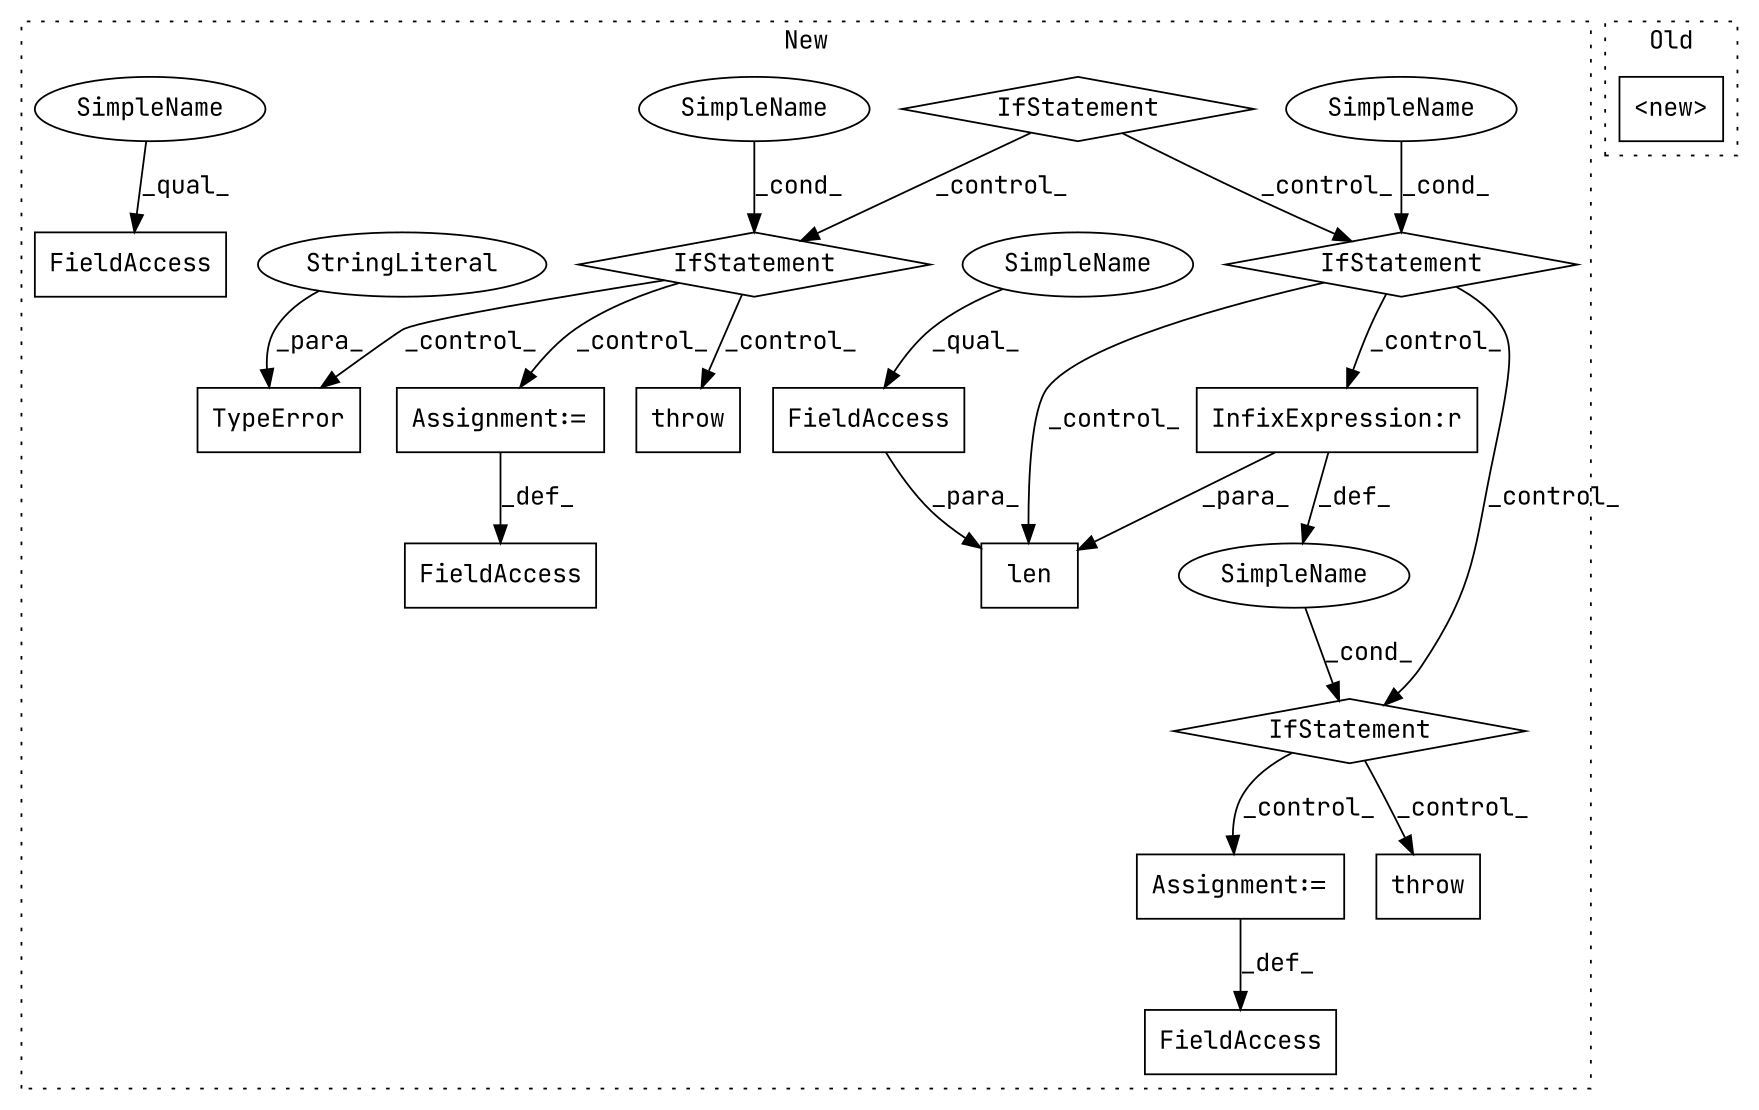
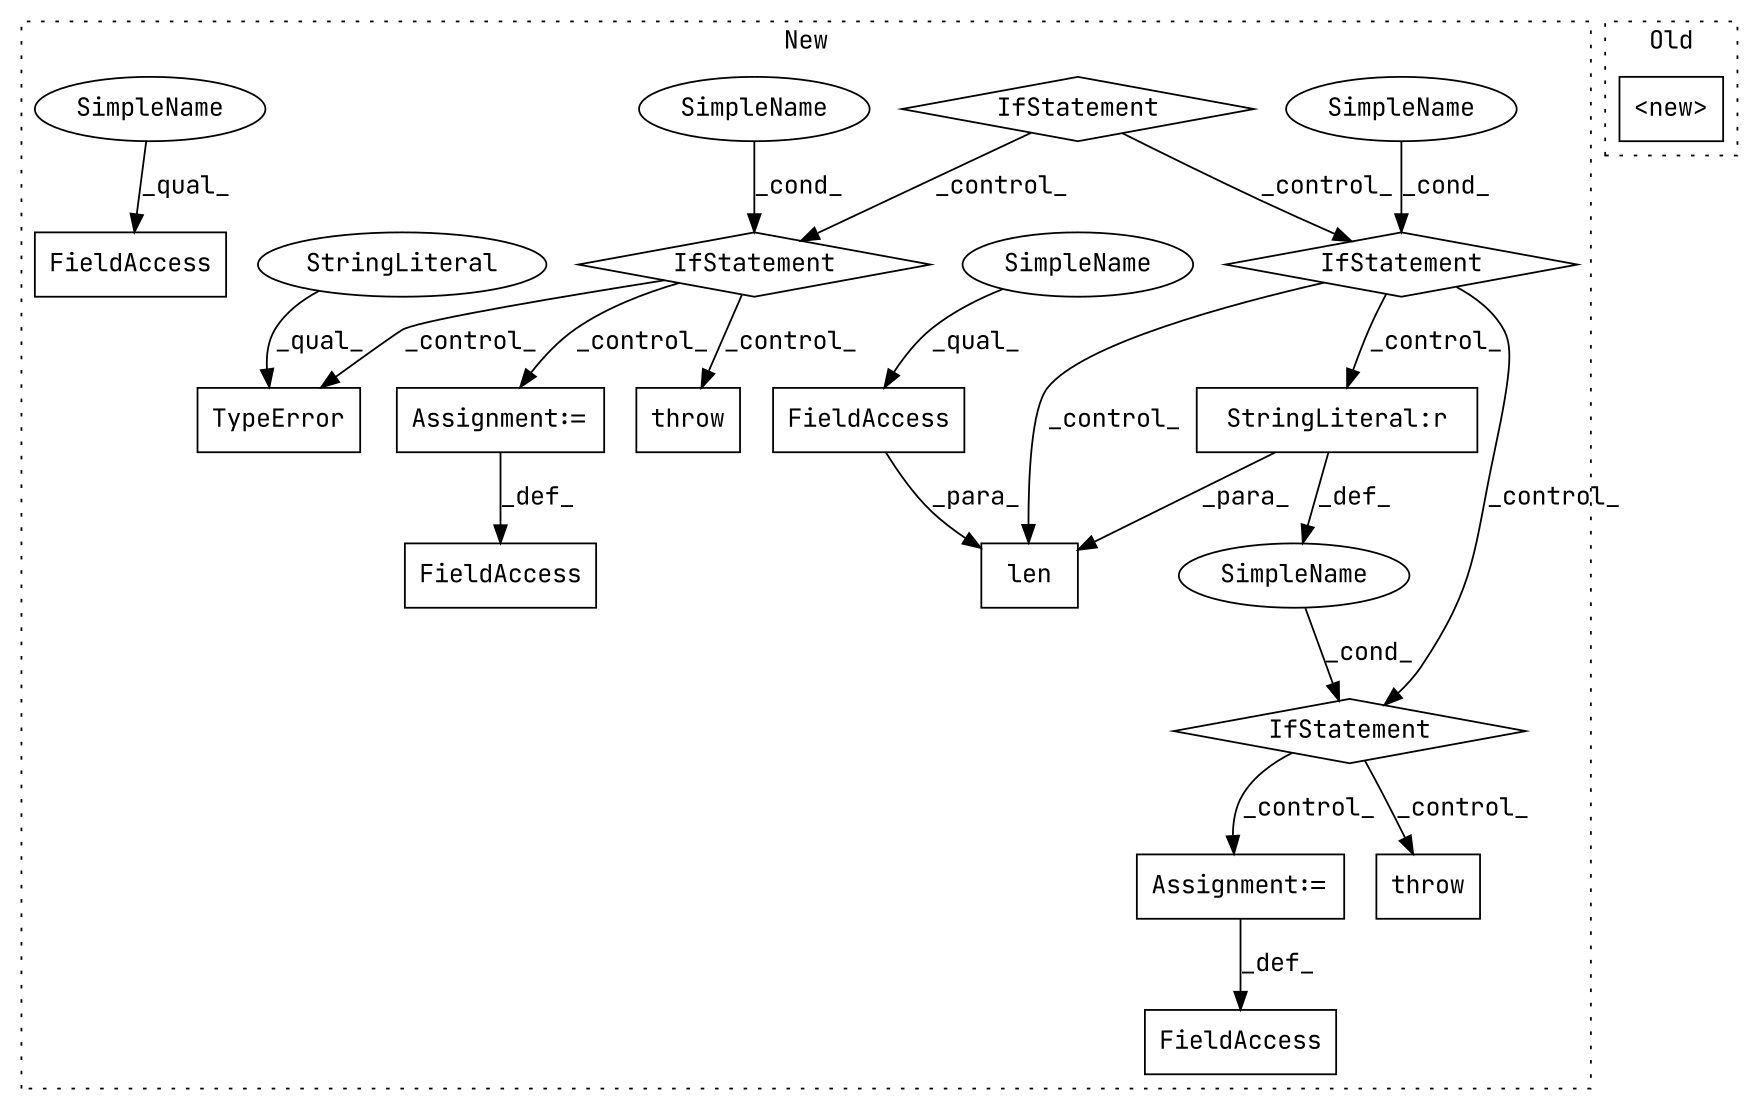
(320, 342) -> (320, 342)
(1337, 420) -> (1337, 420)
